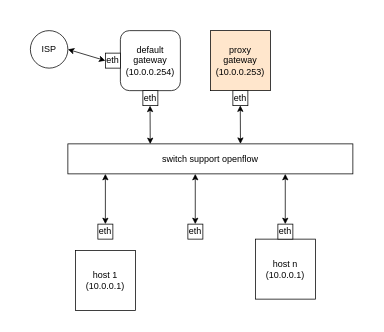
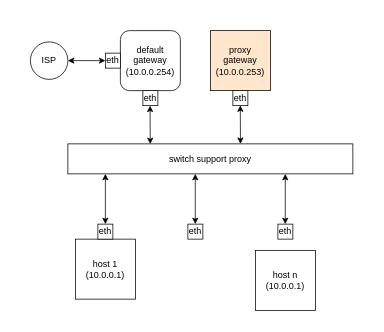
(49, 49) -> (49, 60)
(210, 159) -> (210, 159)
(285, 269) -> (285, 280)
(105, 280) -> (105, 269)
